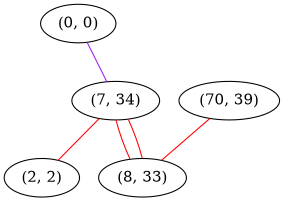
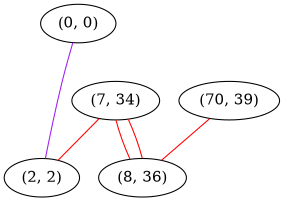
(97, 62) -> (58, 100)
(143, 178) -> (143, 178)
